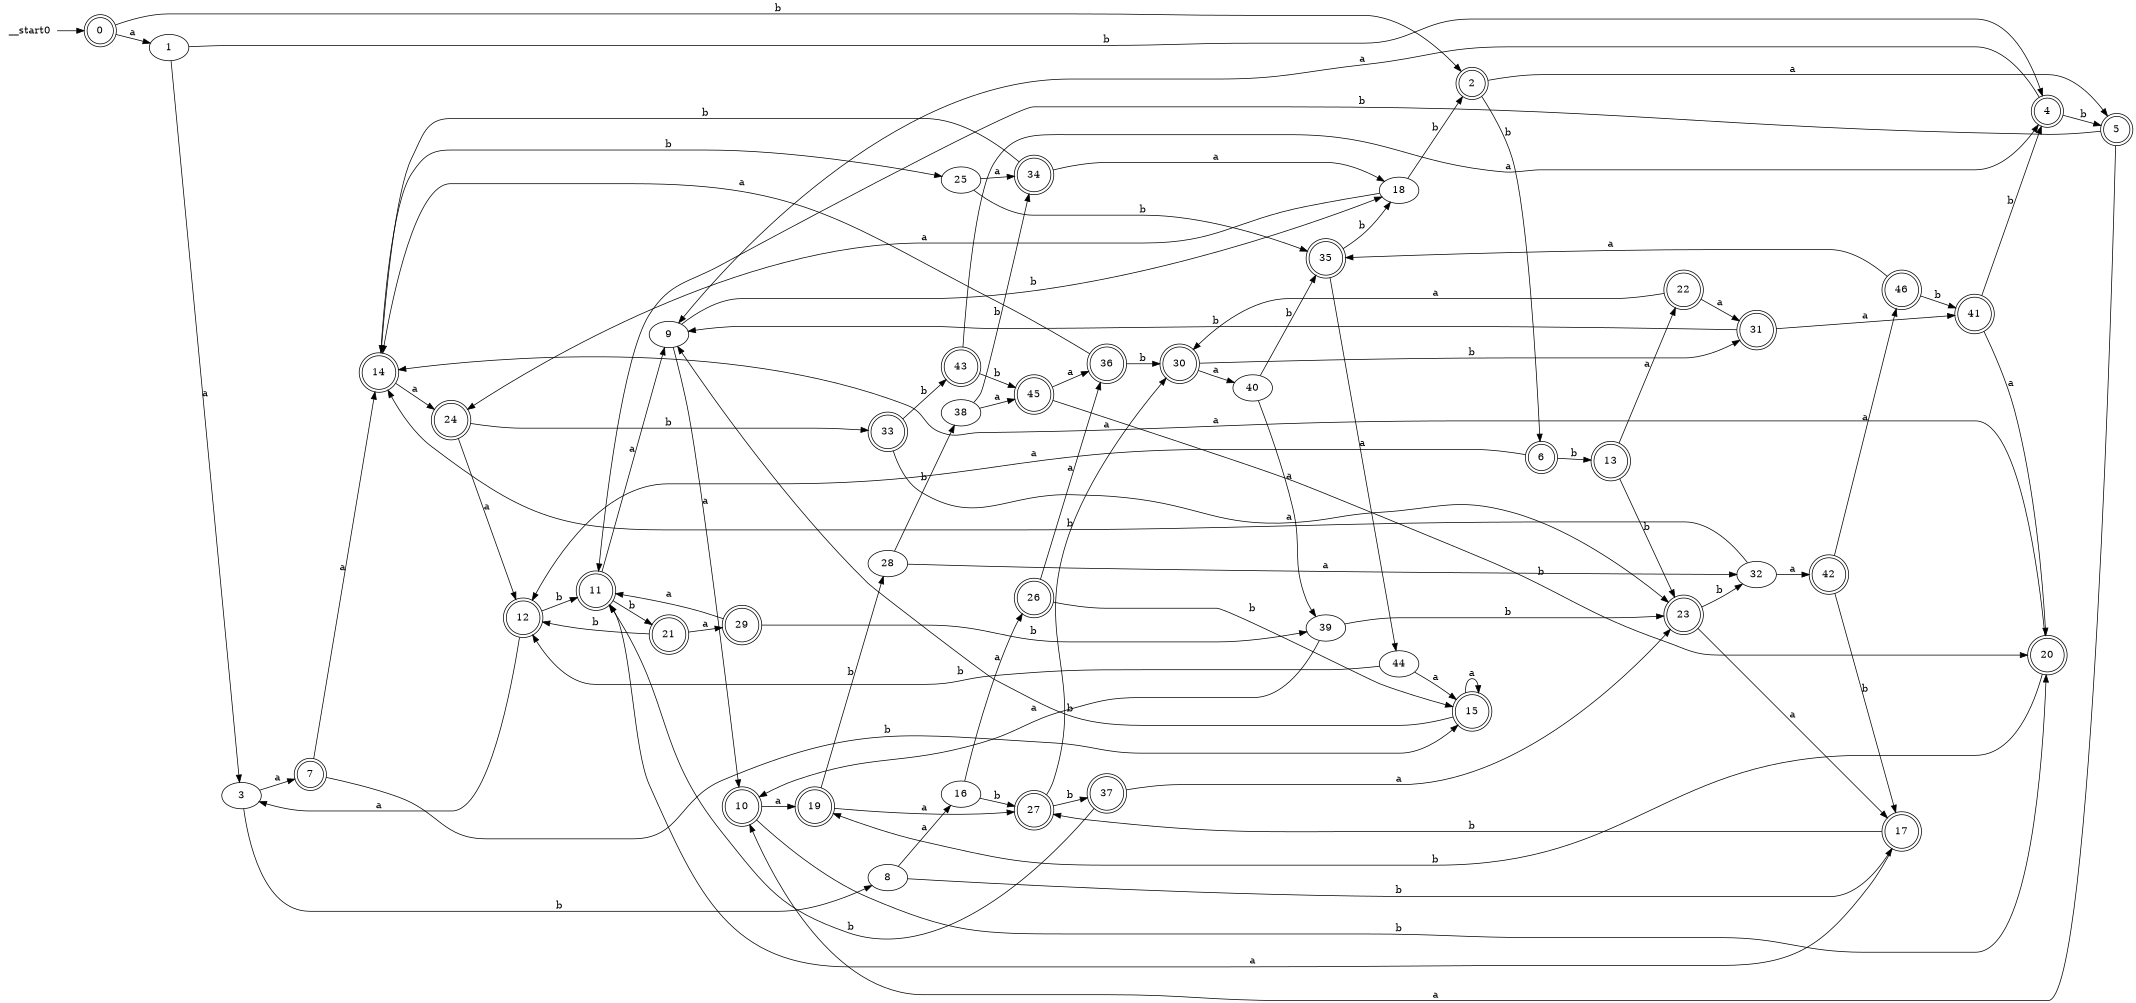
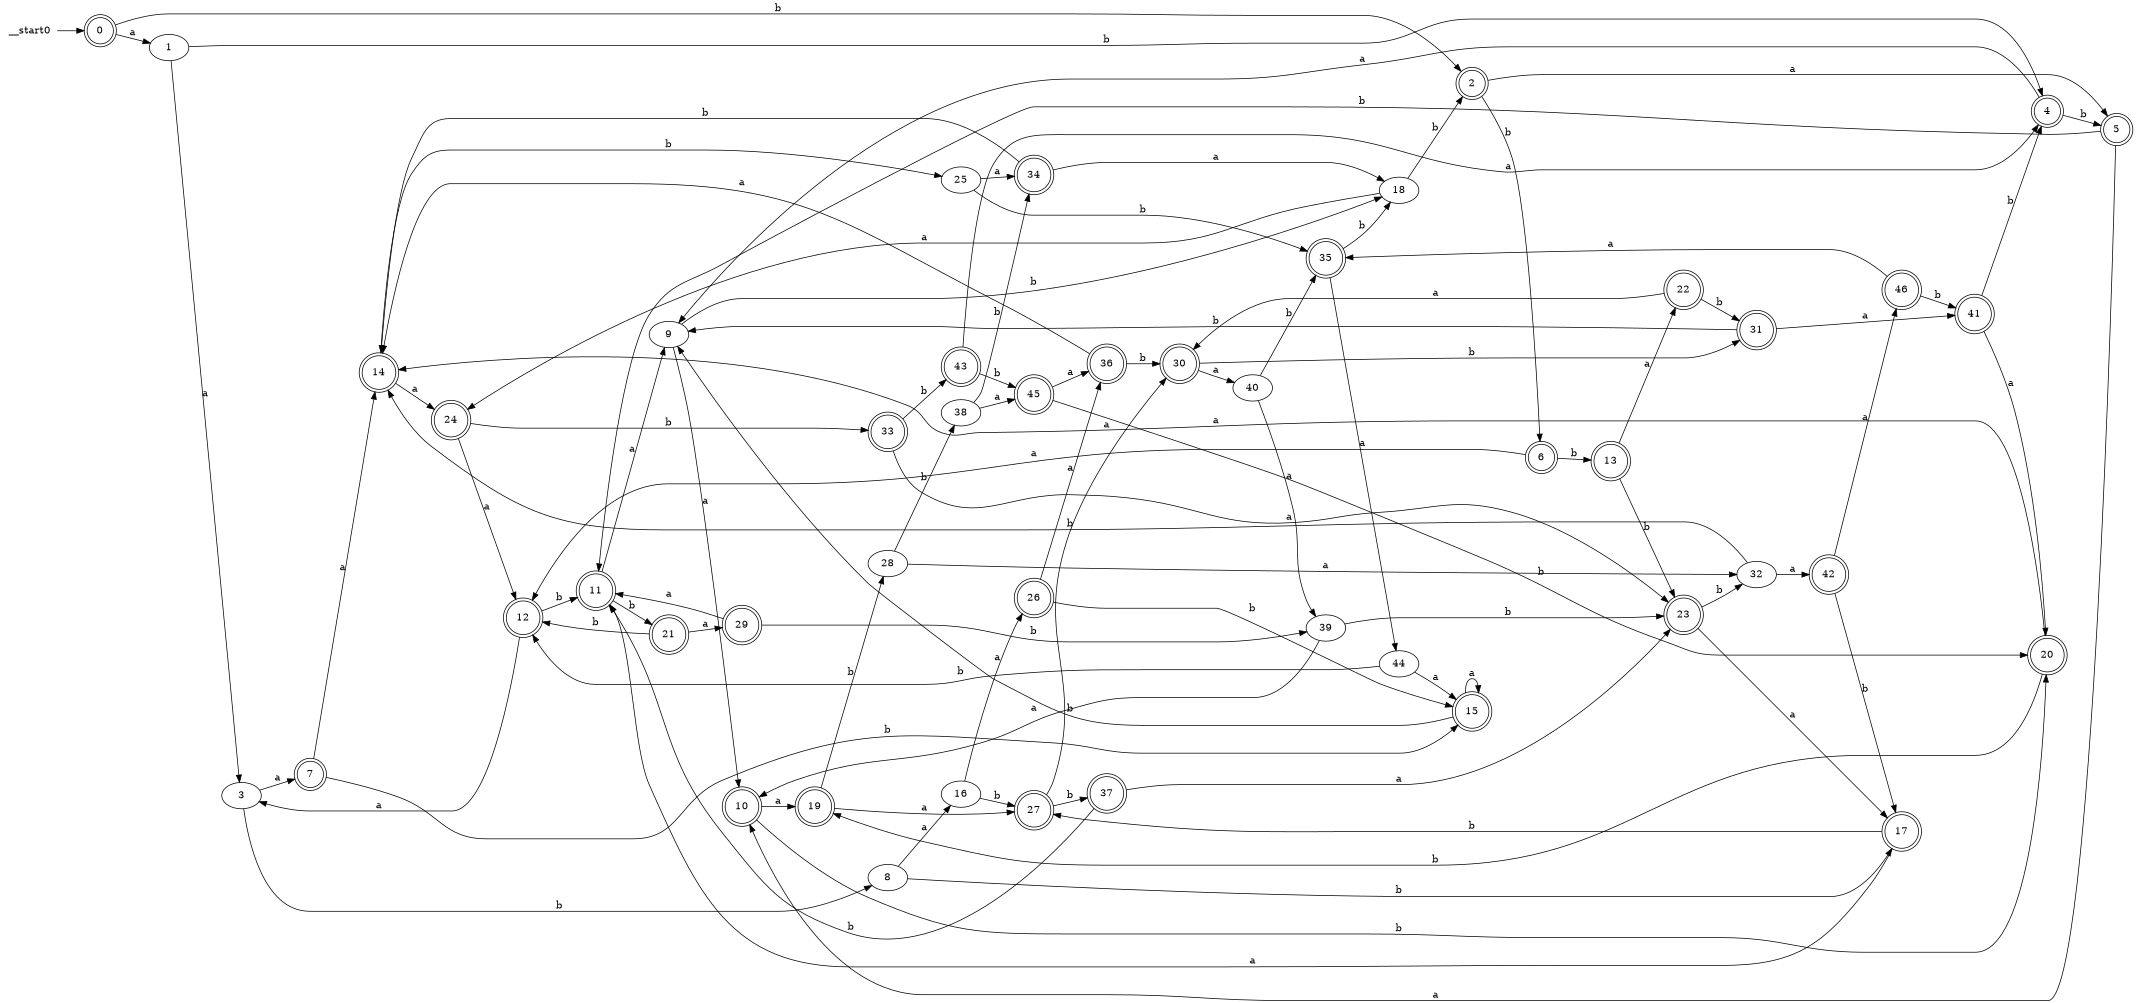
(1720, 303) -> (1720, 303)
